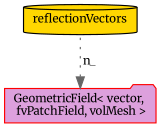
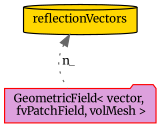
(80, 56) -> (59, 67)
